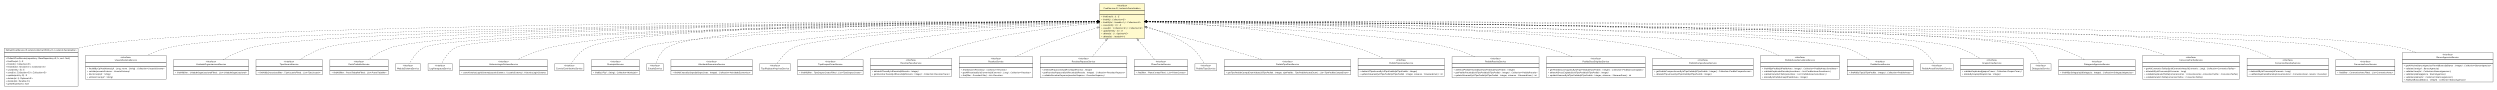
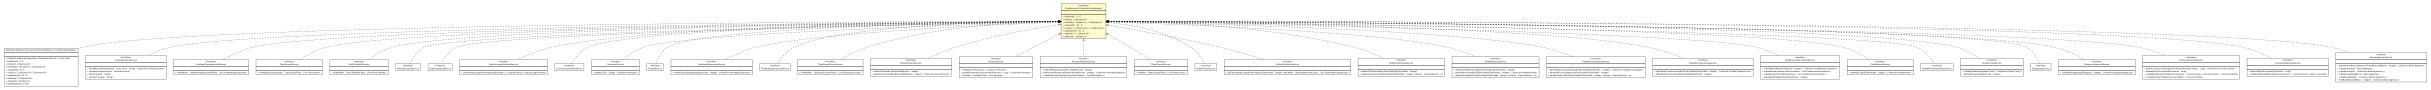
(2365, 67) -> none
